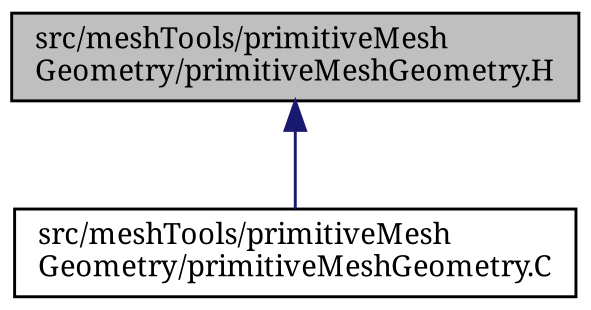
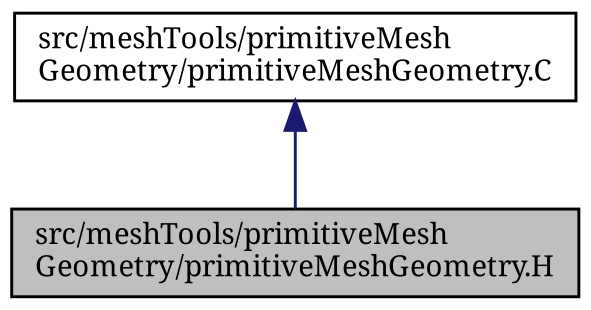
(295, 170) -> (295, 170)
